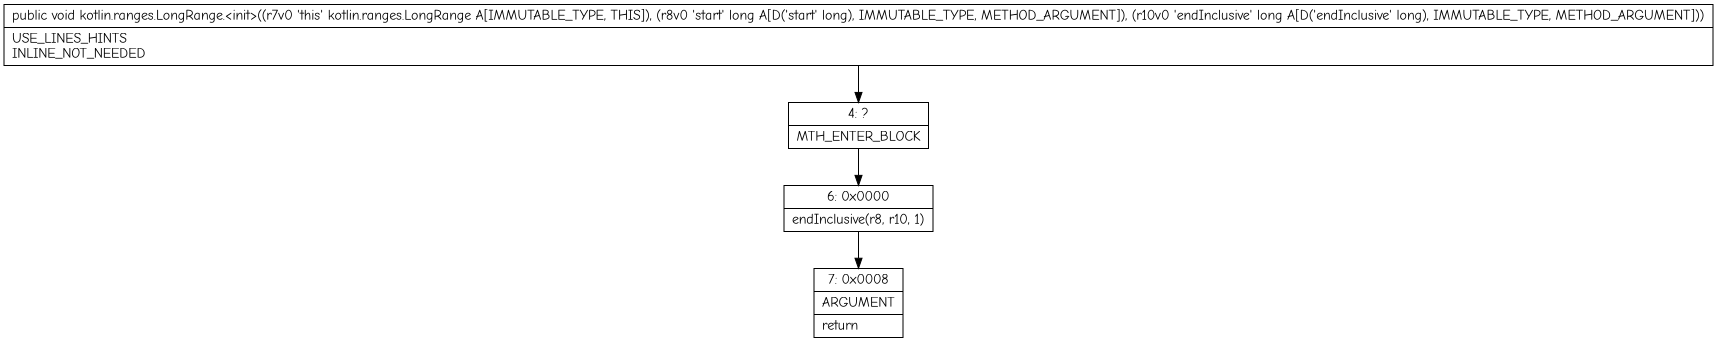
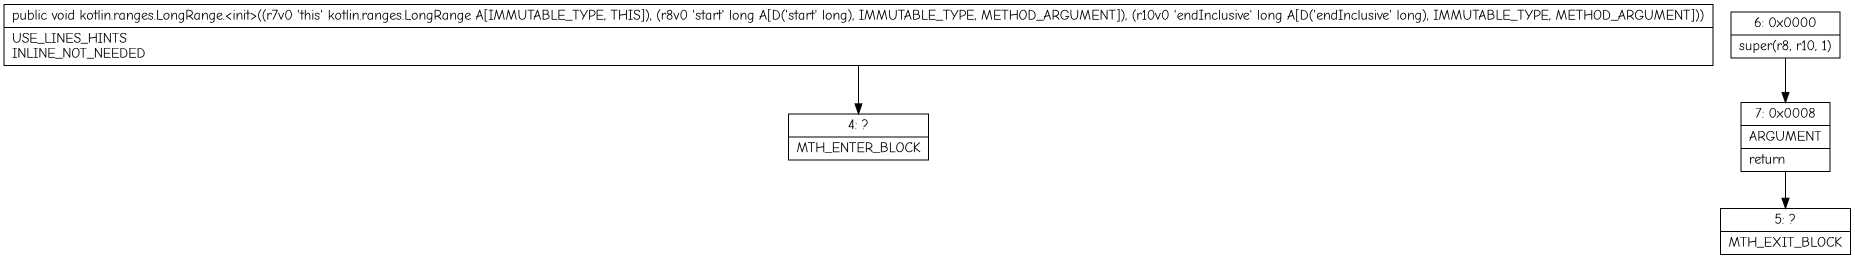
(858, 162) -> none
(858, 220) -> (1786, 46)
none -> (1786, 232)
